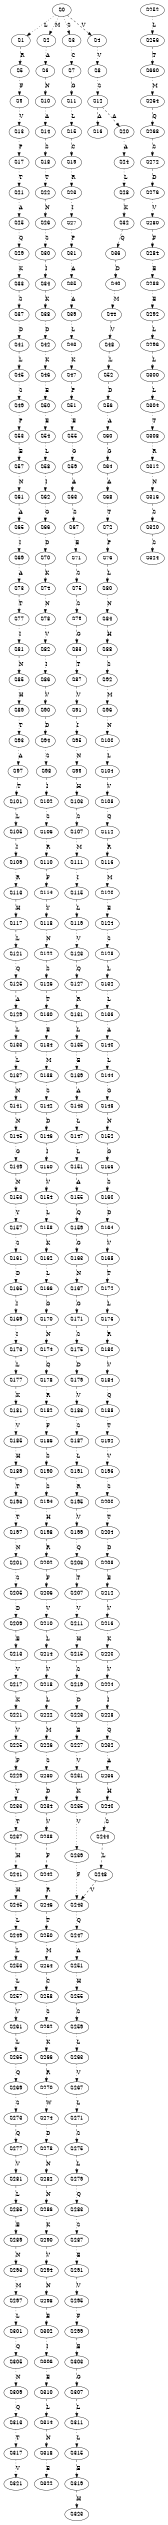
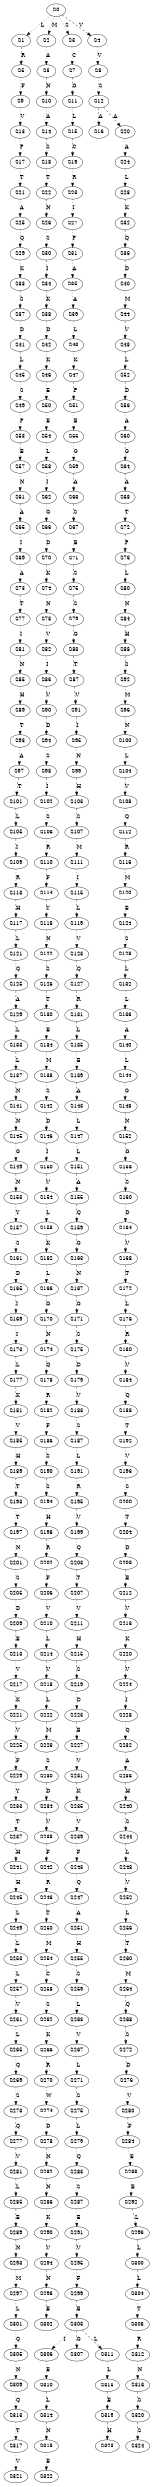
(152, 71) -> (126, 1959)
(90, 1889) -> (126, 1881)
(16, 2041) -> (16, 2033)
(46, 2345) -> (63, 2338)
(77, 2406) -> (91, 2338)
